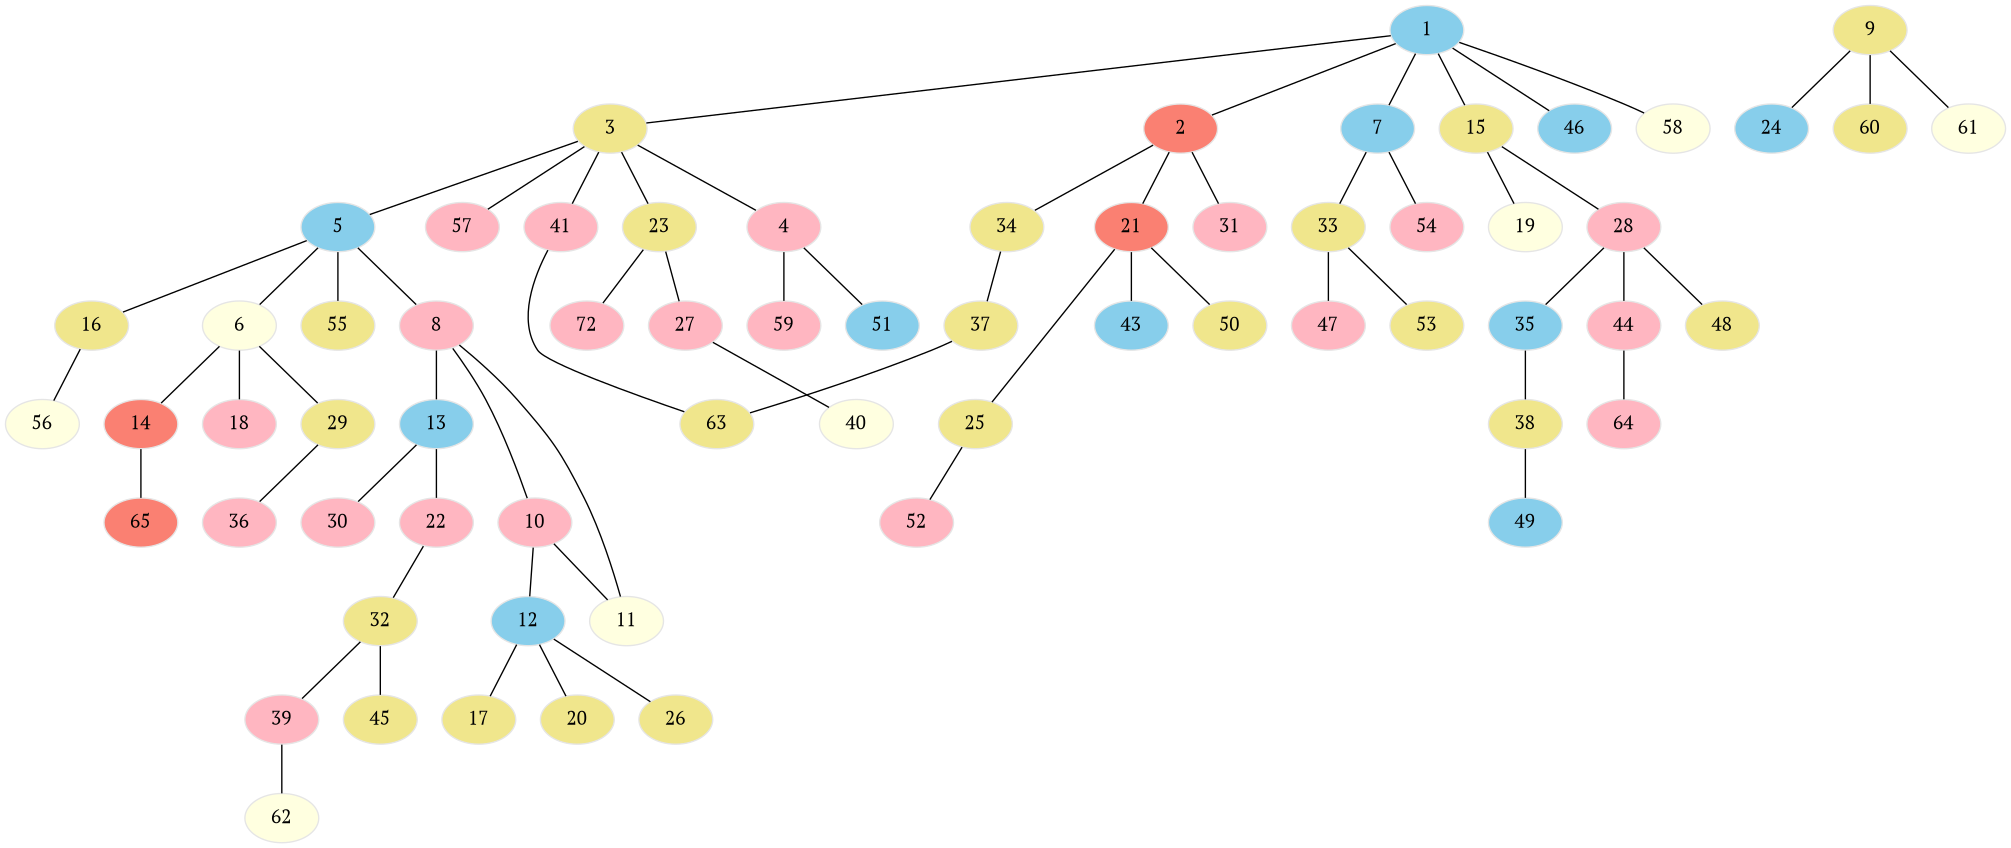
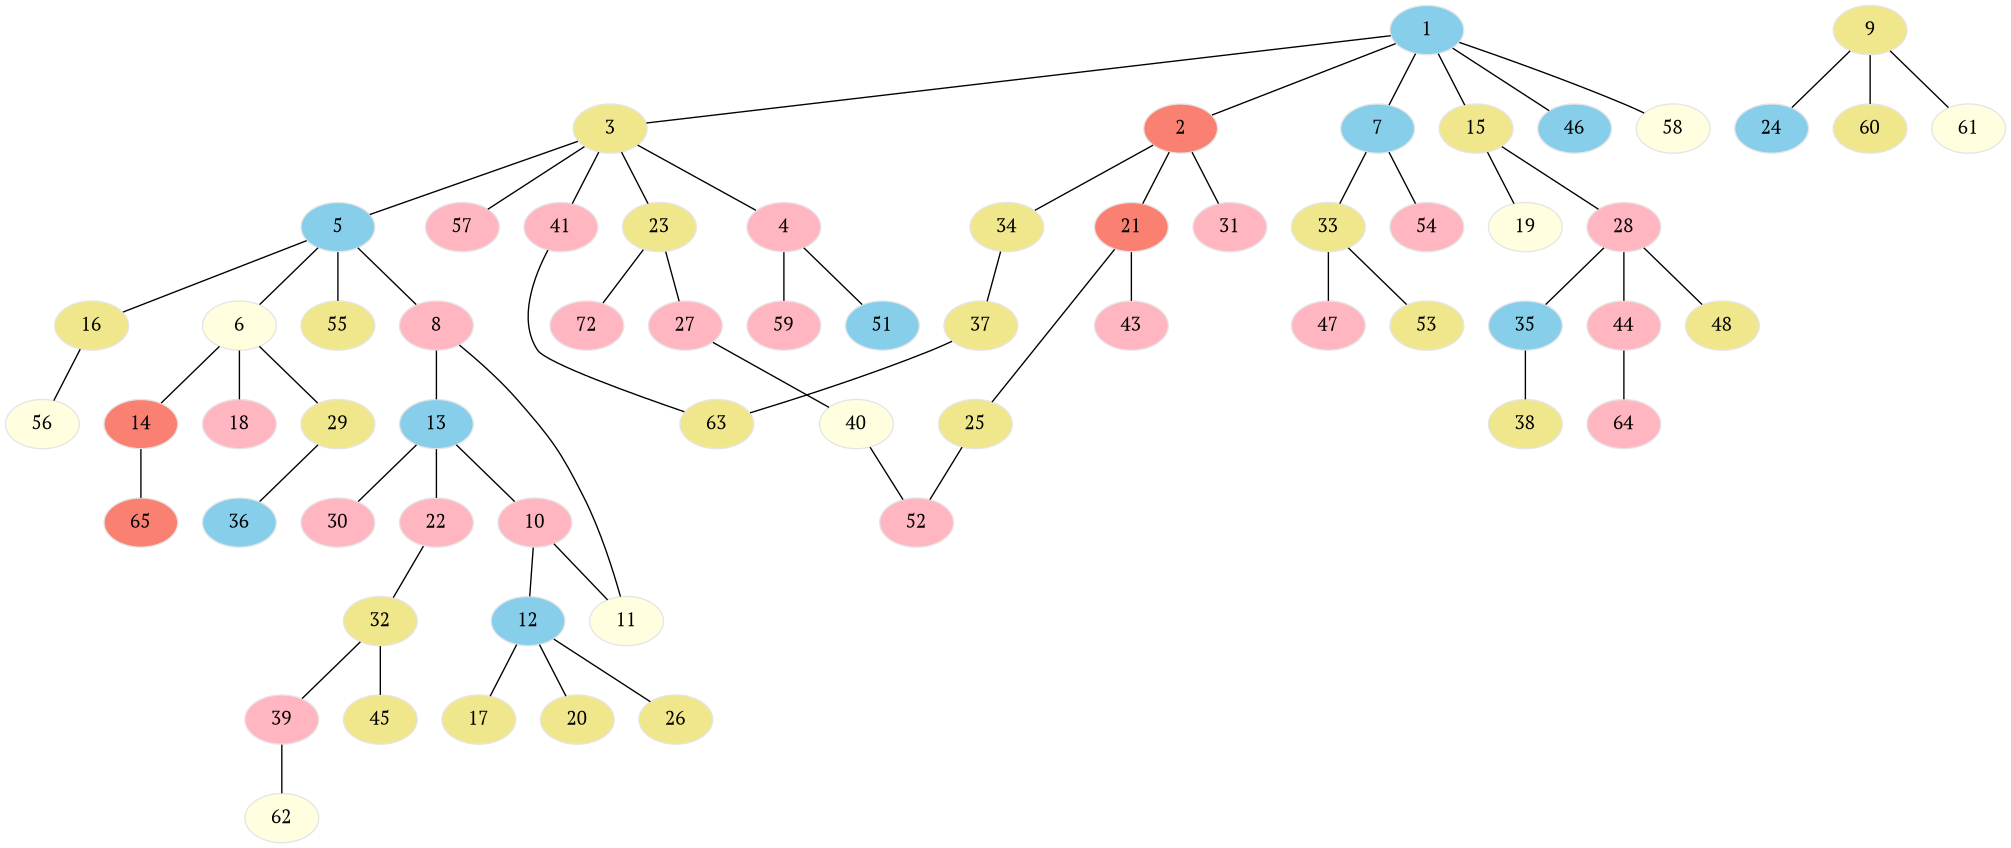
(1131, 326) -> (1131, 326)
(1230, 326) -> none
(496, 420) -> (486, 473)
none -> (887, 473)
(239, 523) -> (239, 523)
(1525, 523) -> none
